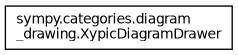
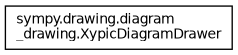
(119, 28) -> (119, 28)
